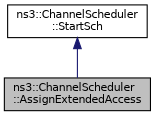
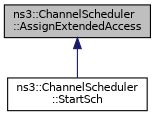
(77, 63) -> (77, 63)
